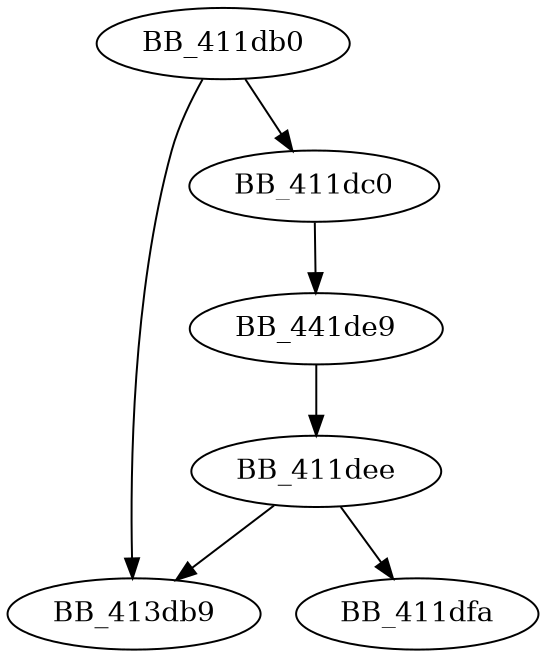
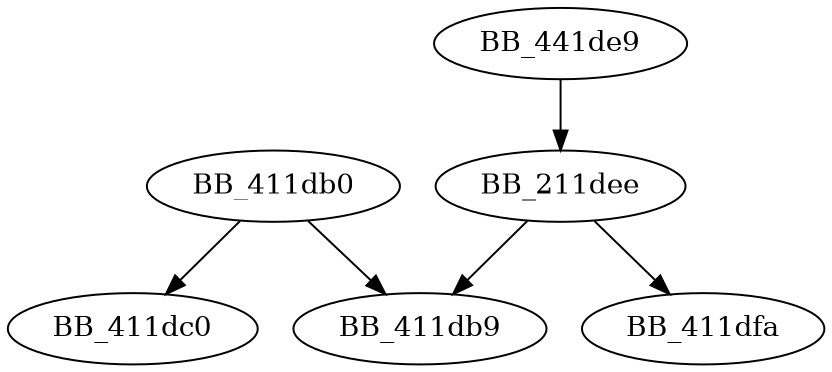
(315, 248) -> none
(316, 471) -> (561, 186)
(134, 614) -> (420, 329)
